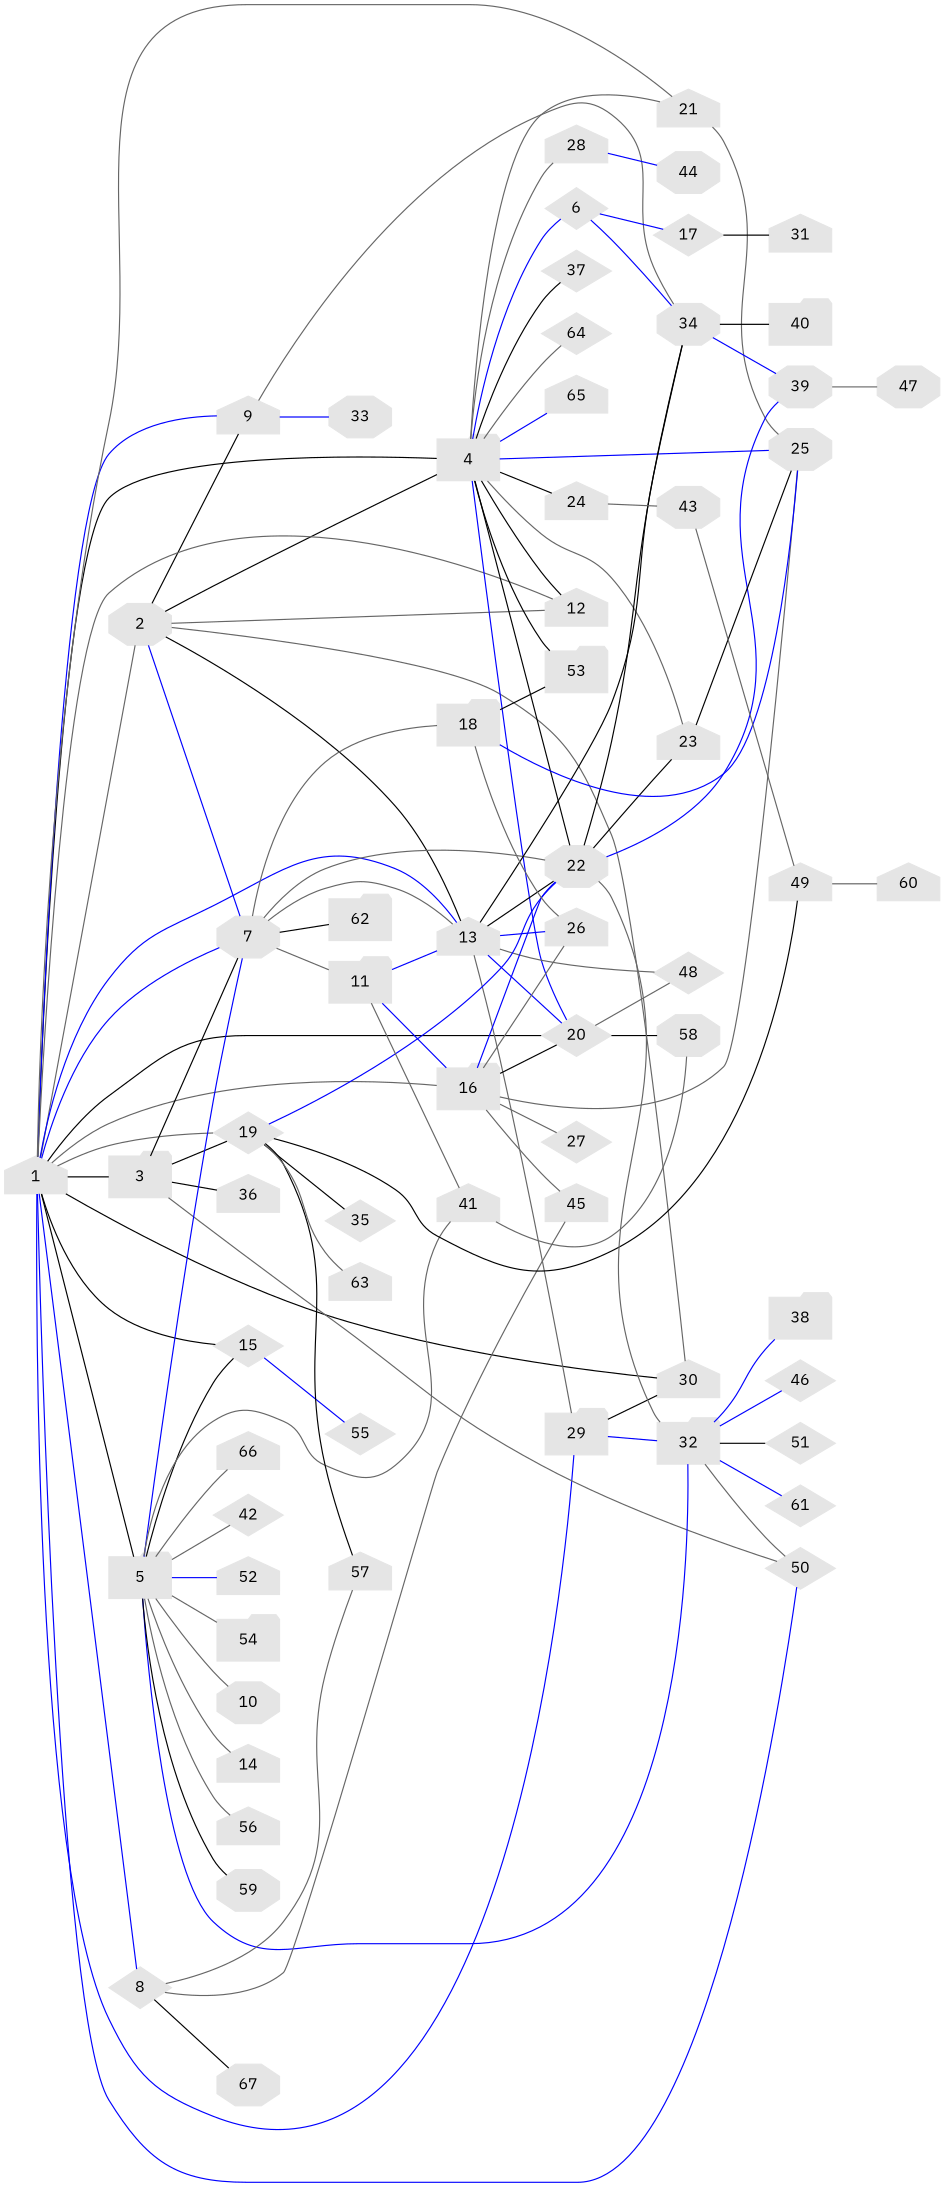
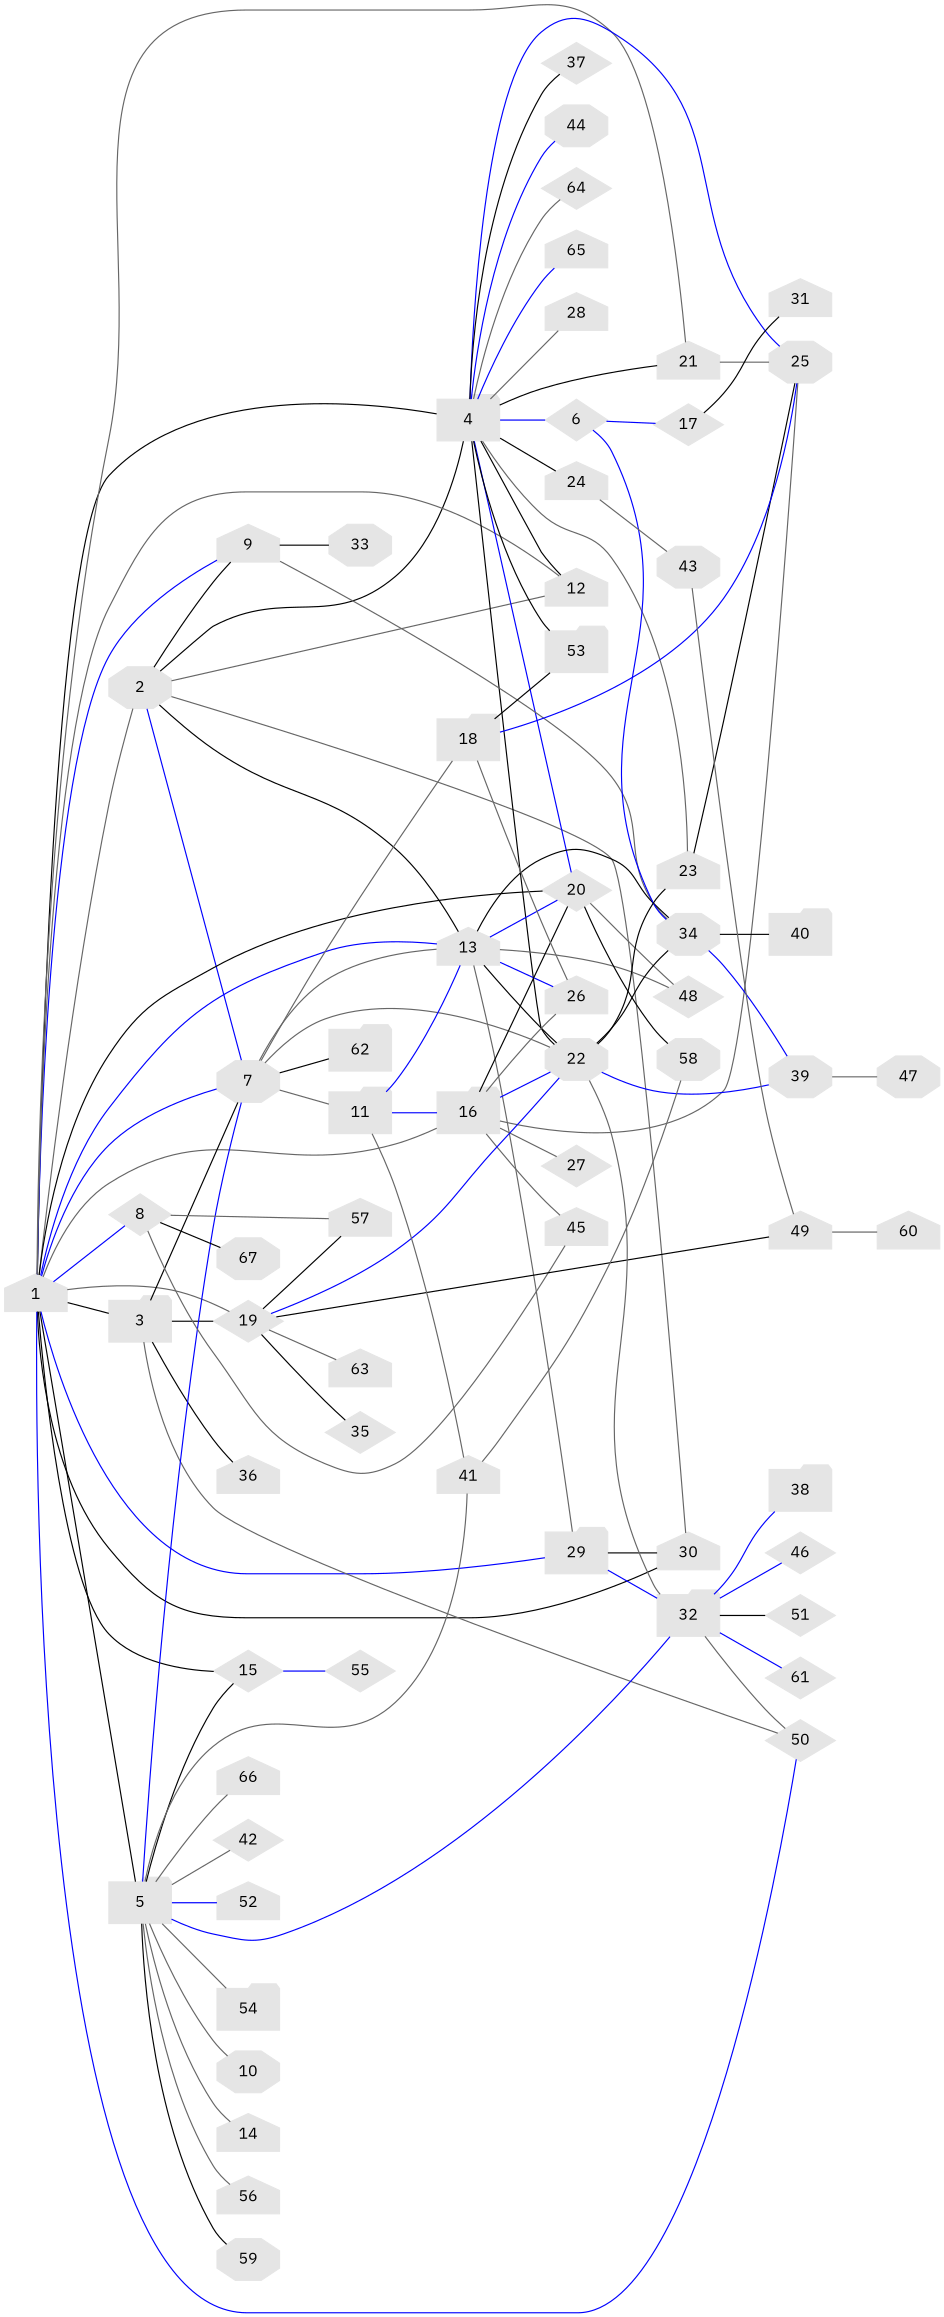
(632, 159) -> (497, 264)
(500, 211) -> (577, 379)
(304, 417) -> (304, 545)
